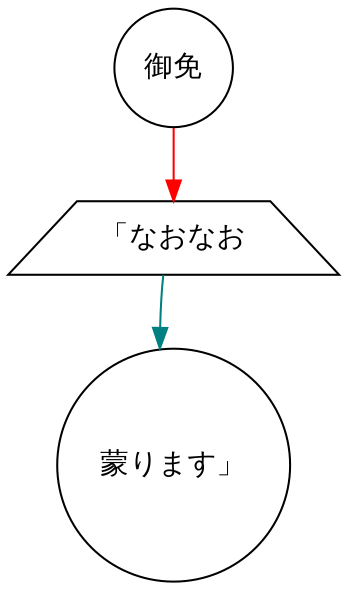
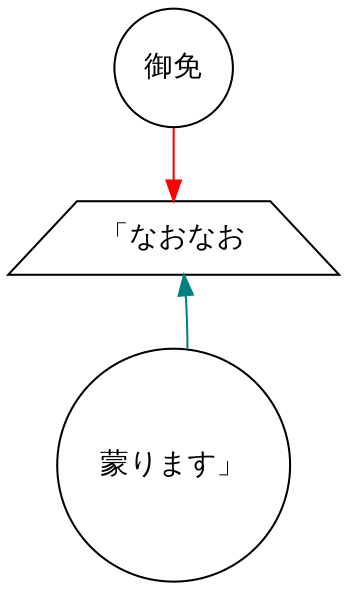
(161, 301) -> (187, 322)
